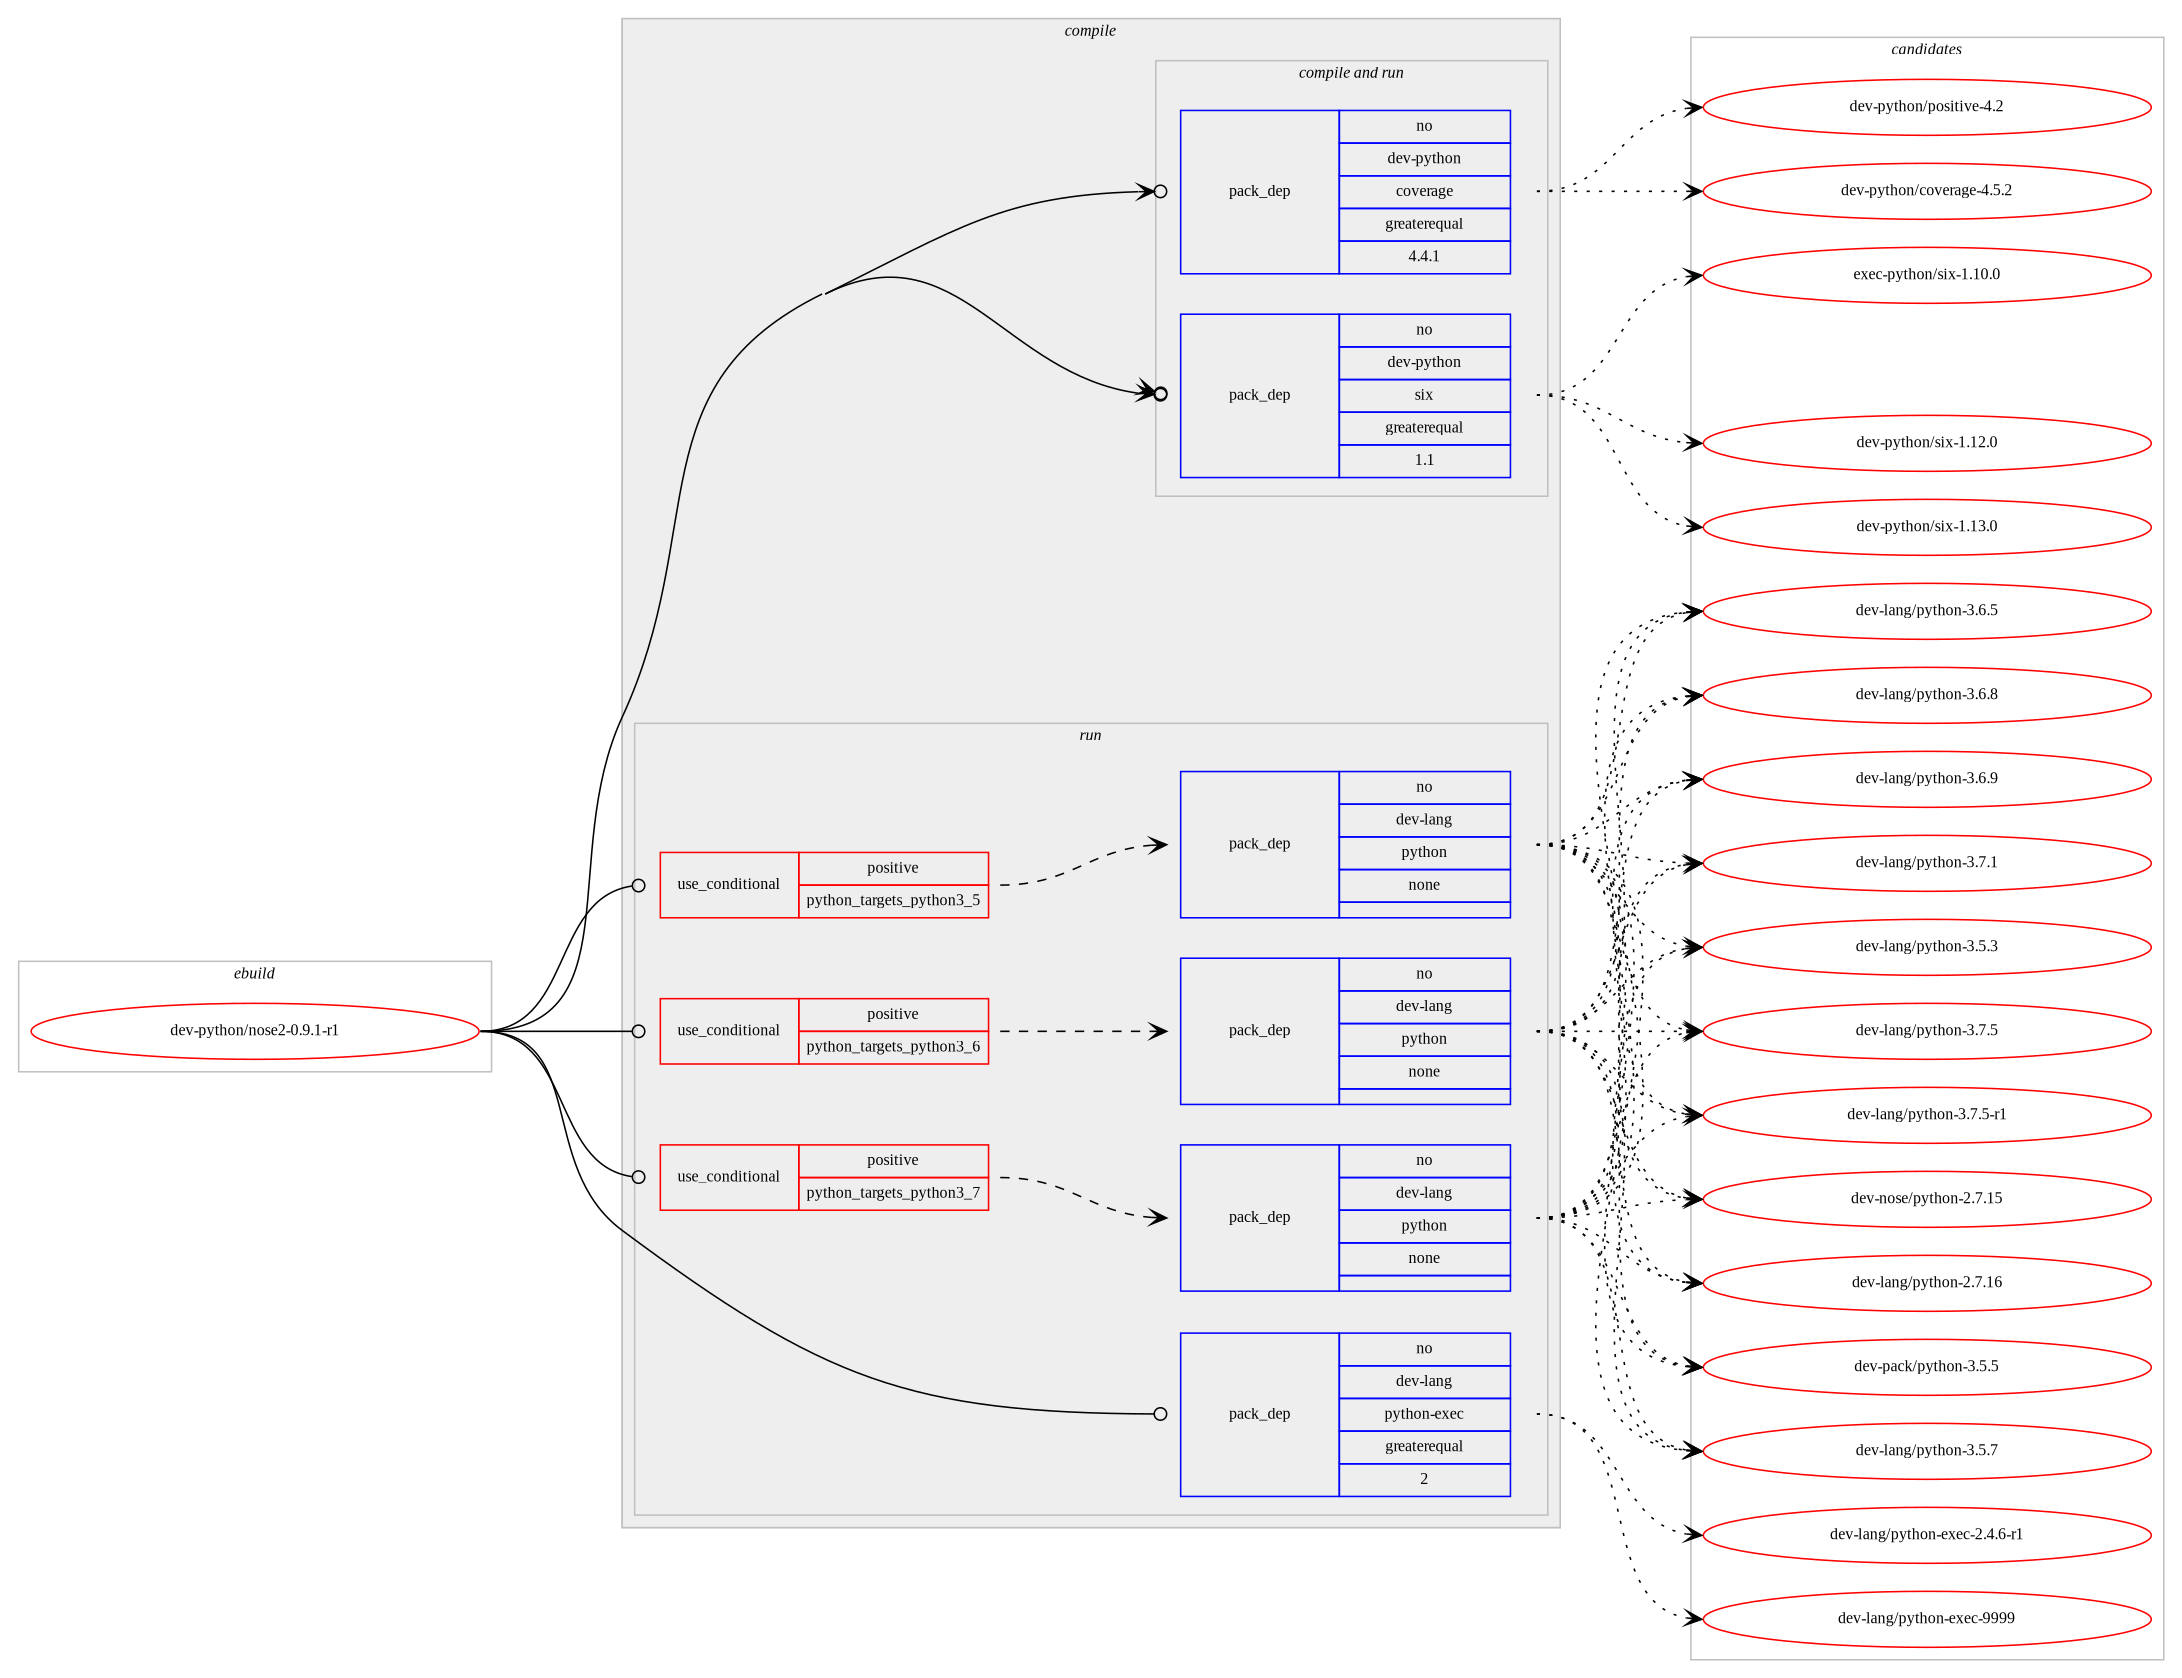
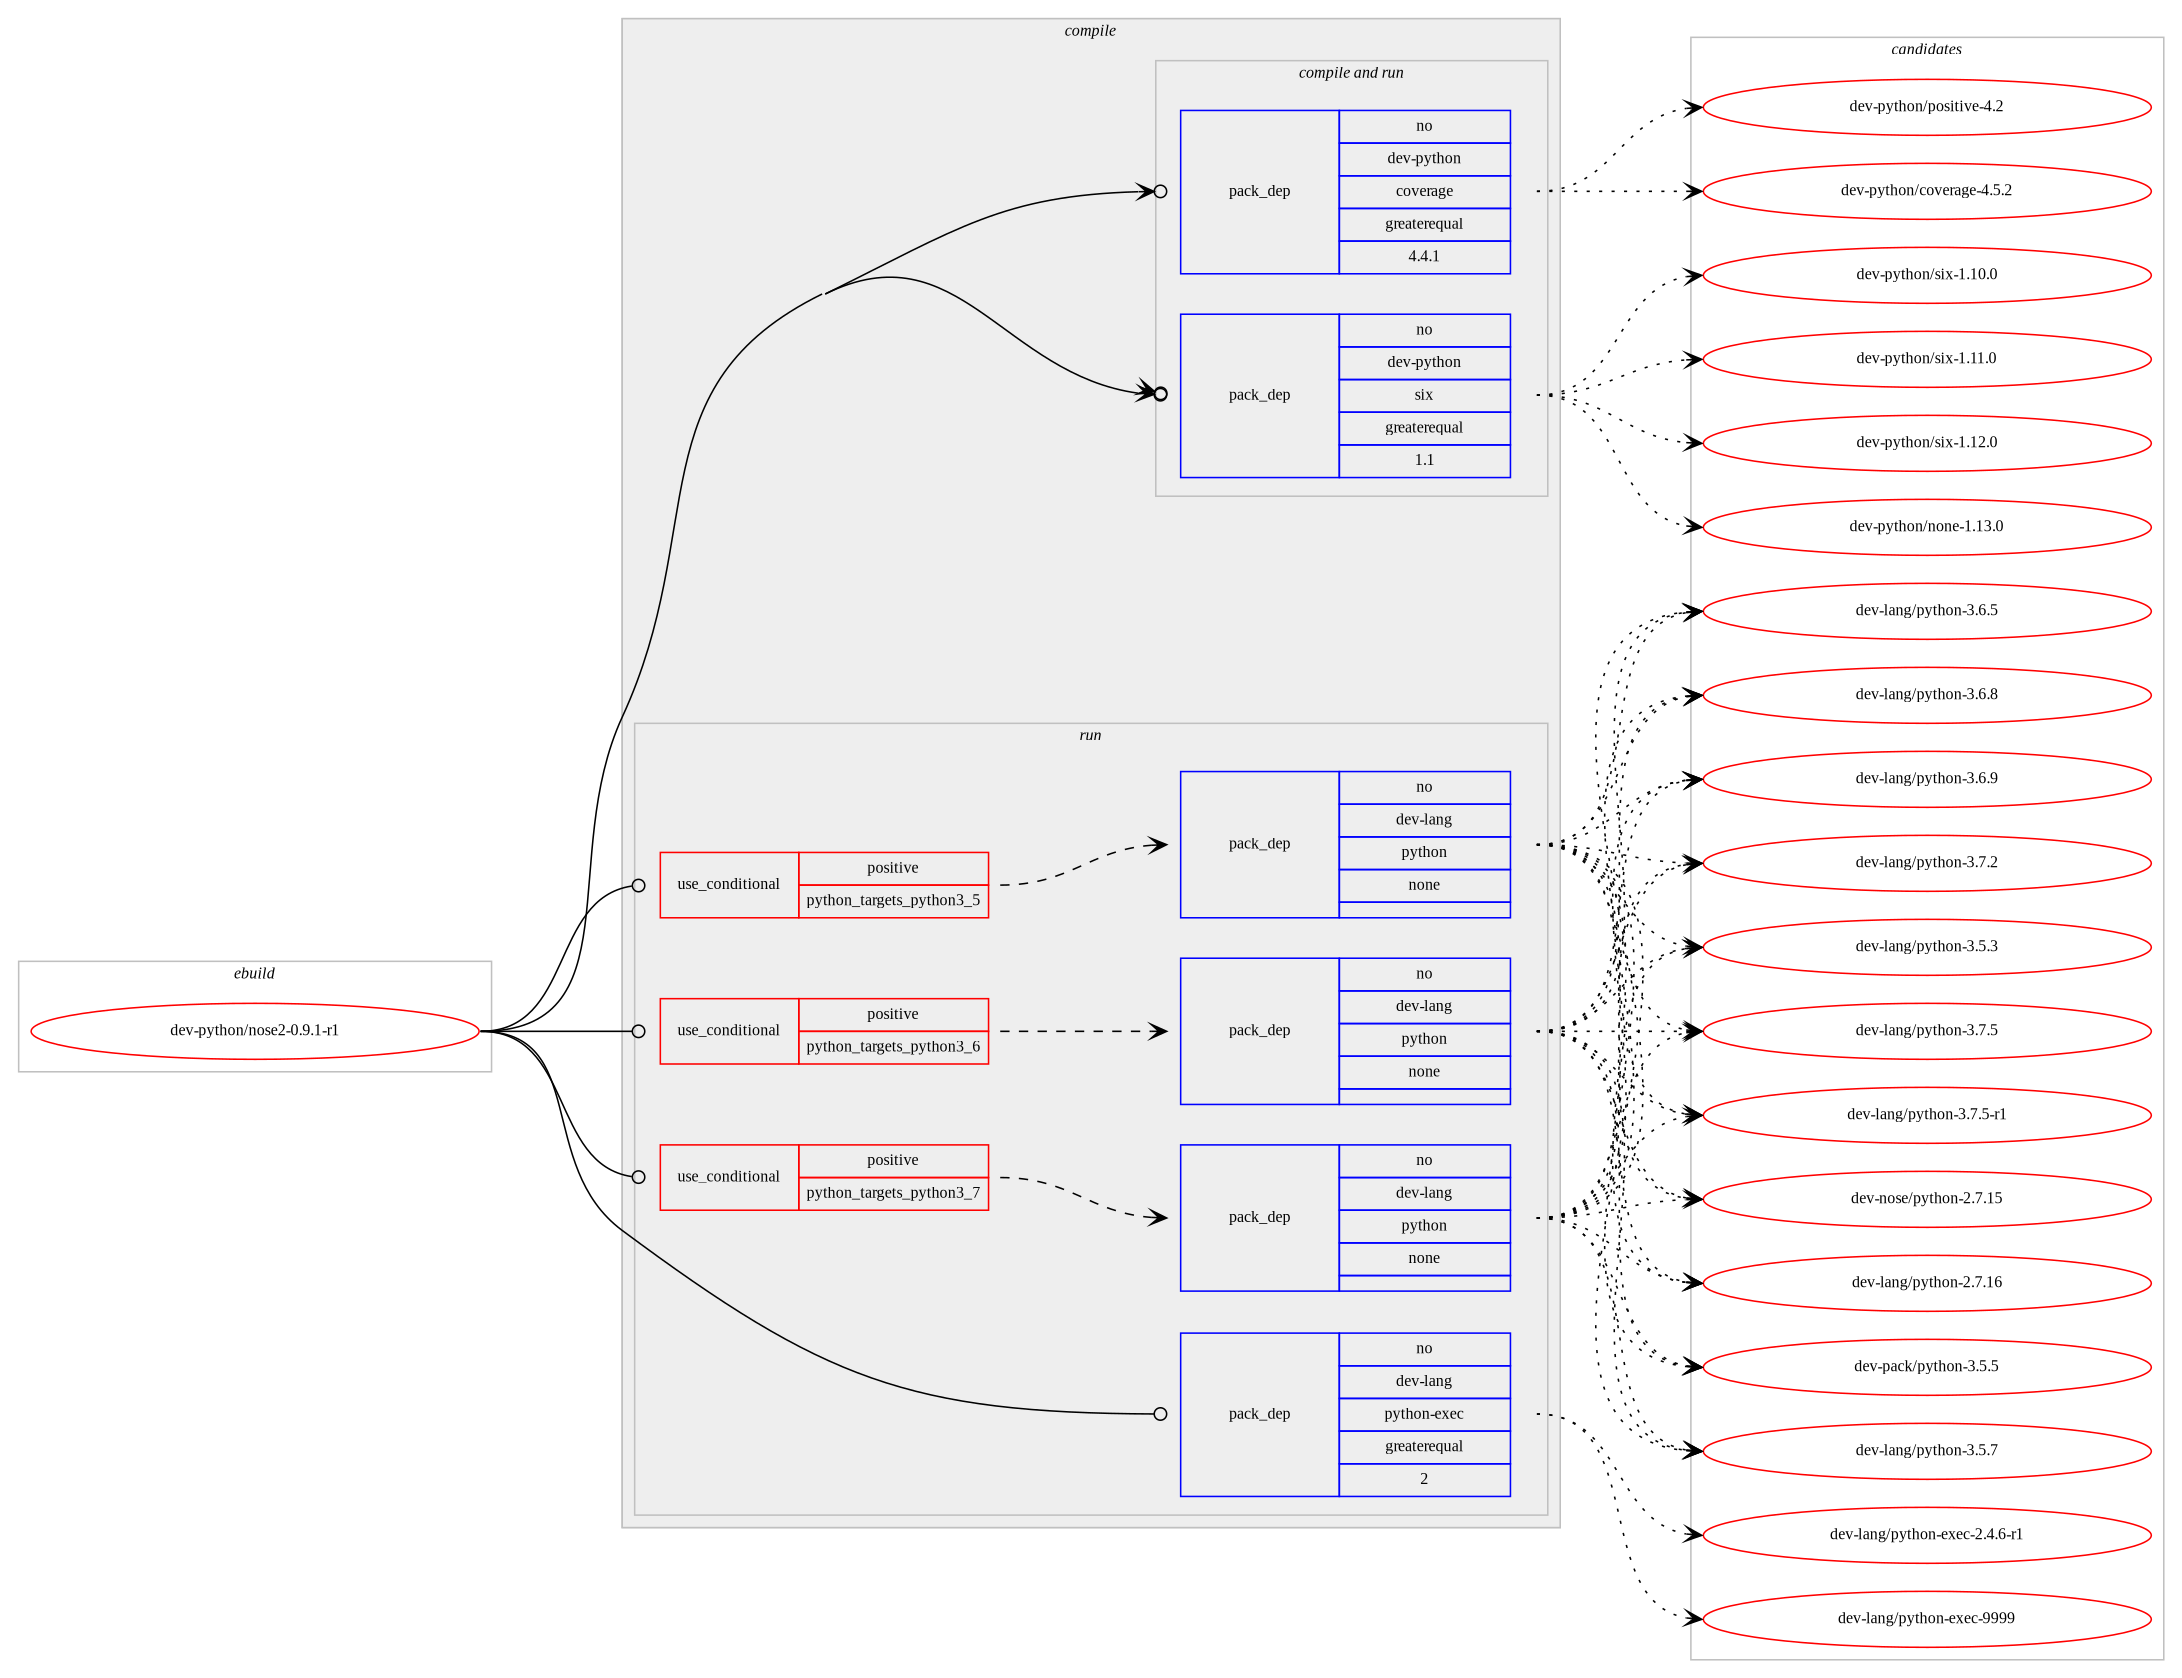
(1927, 275) -> (1927, 275)
none -> (1927, 359)
(1927, 527) -> (1927, 527)
(1927, 863) -> (1927, 863)
